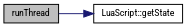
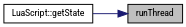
(71, 14) -> (105, 14)
